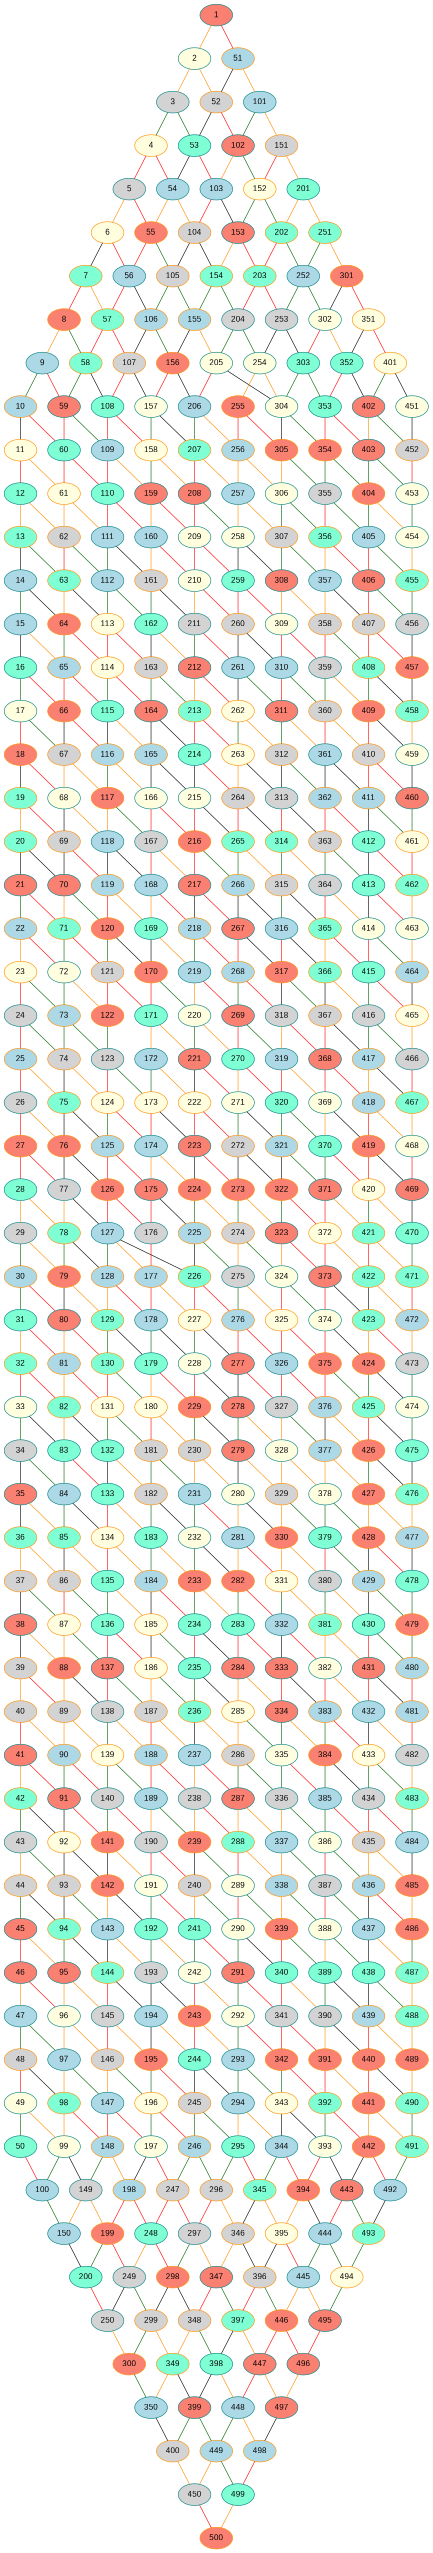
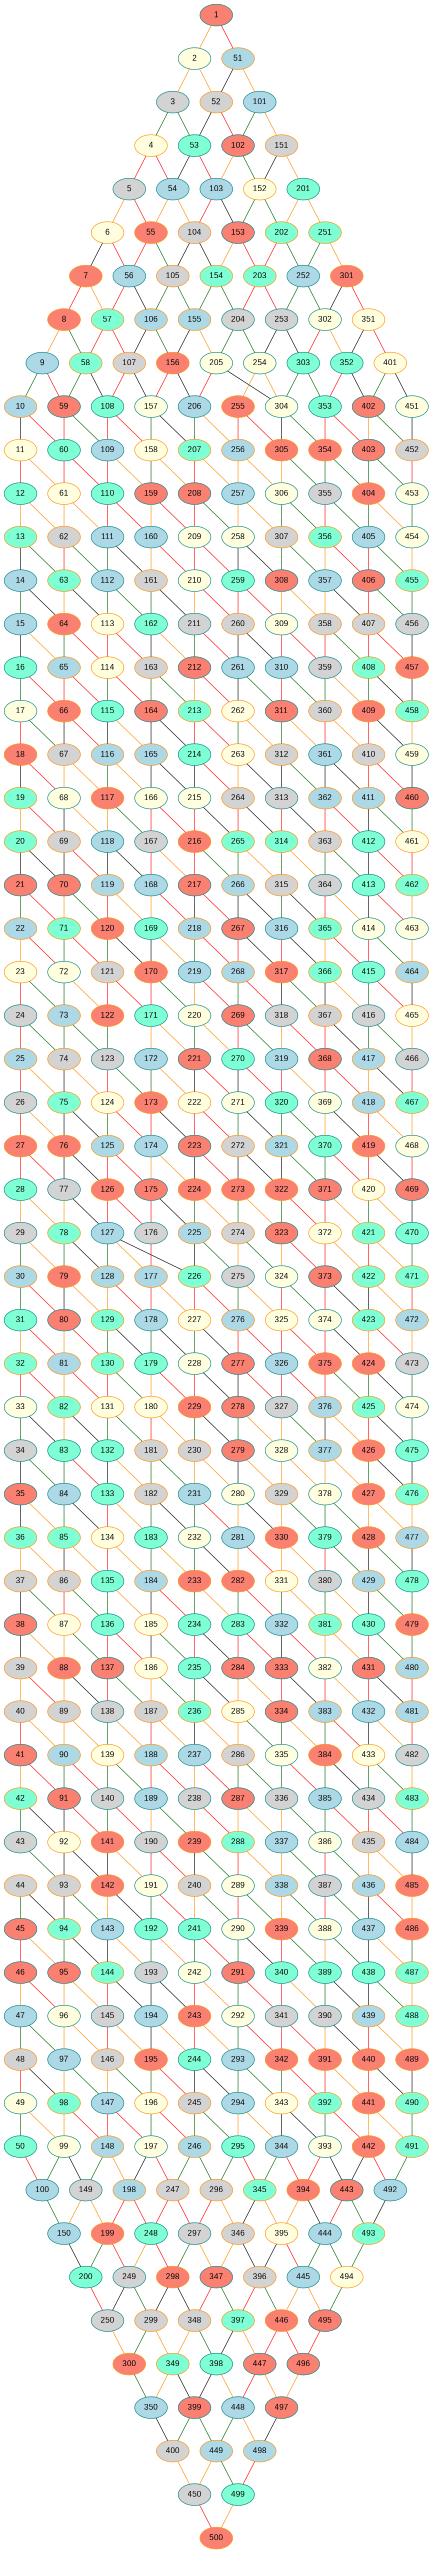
(271, 167) -> (271, 167)
(86, 276) -> (86, 276)
(238, 1081) -> (238, 1081)
(151, 1103) -> (151, 1103)
(390, 1559) -> (390, 1559)
(21, 1864) -> none
(412, 2081) -> (412, 2081)
